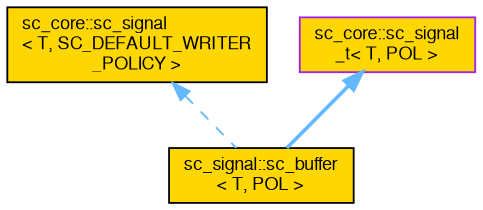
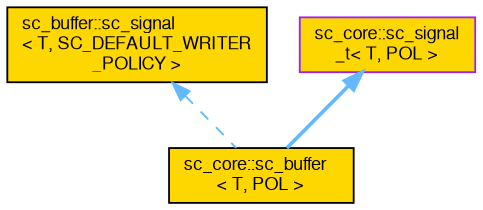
(137, 45) -> (137, 45)
(261, 175) -> (261, 175)
